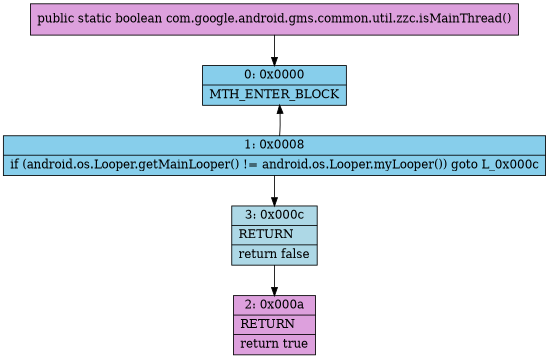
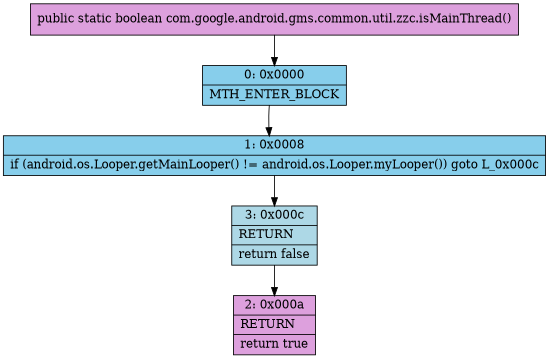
(280, 125) -> (269, 116)
